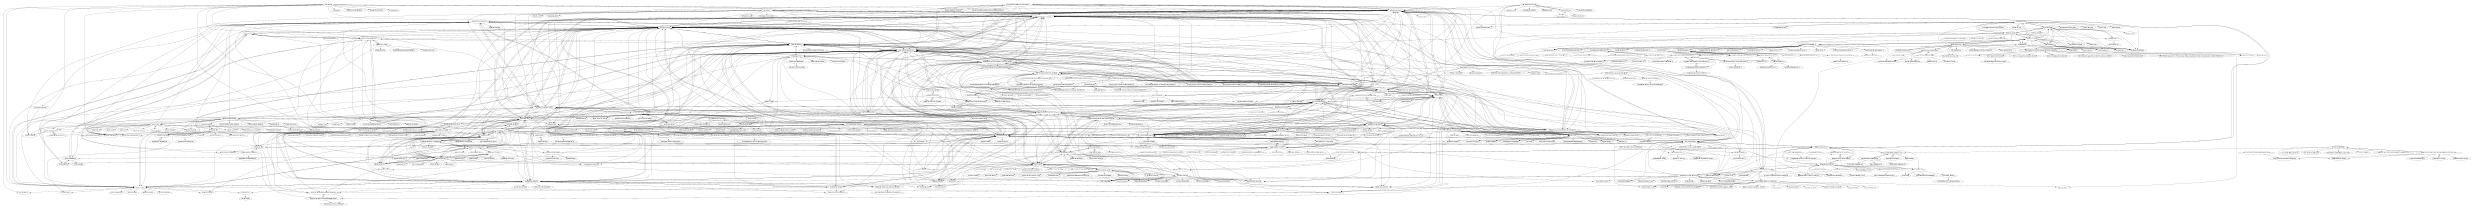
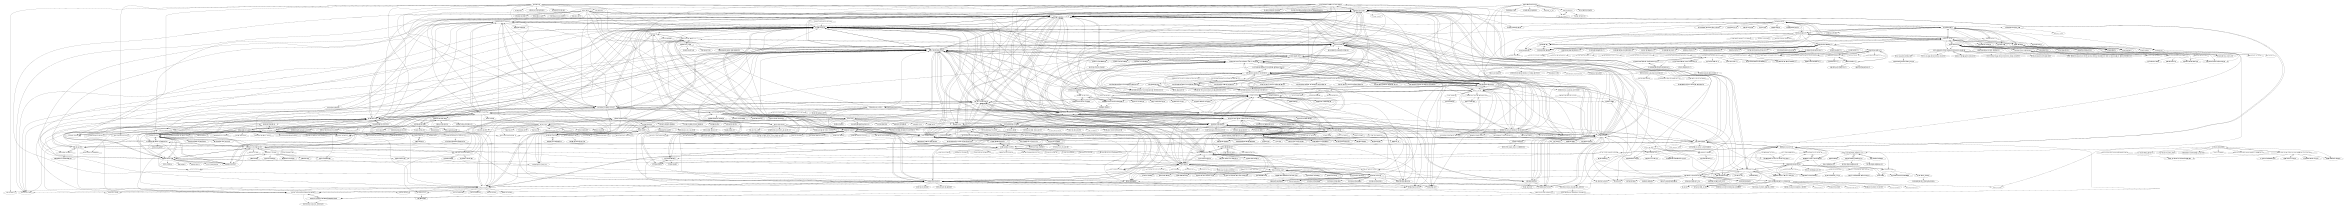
none -> (818, 113)
none -> (1228, 159)
